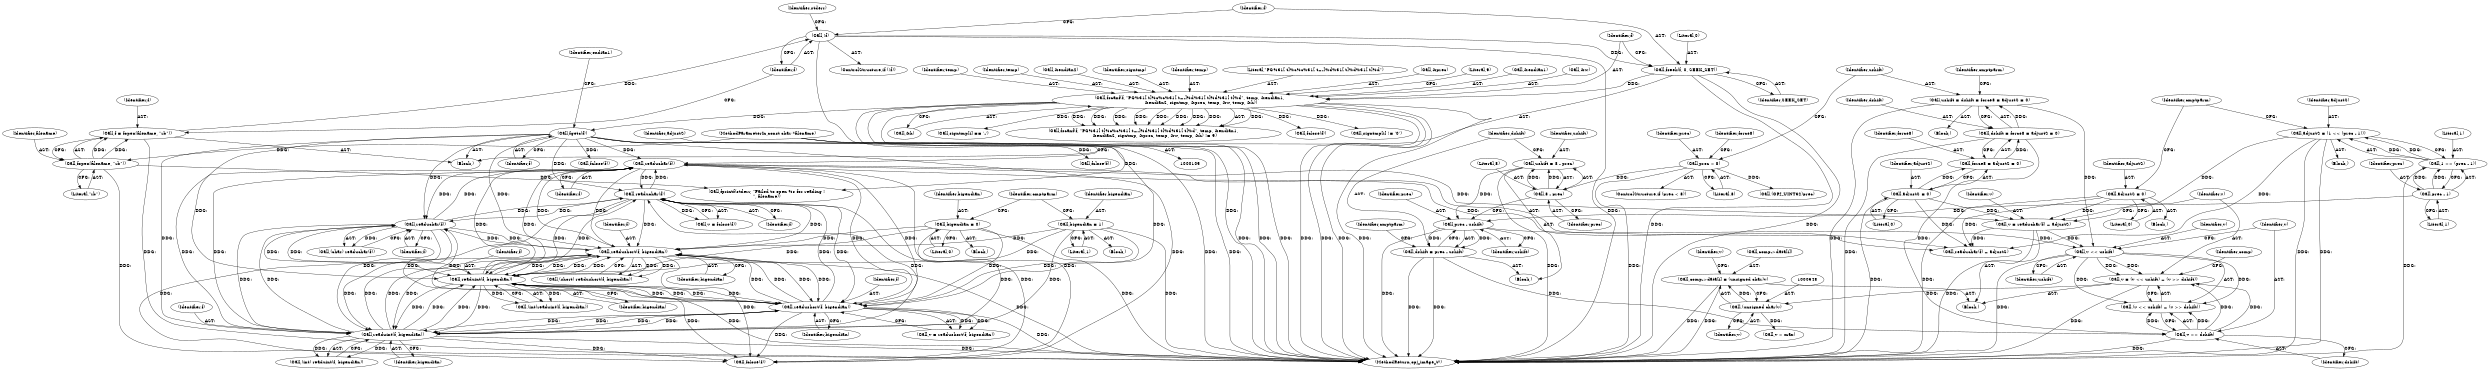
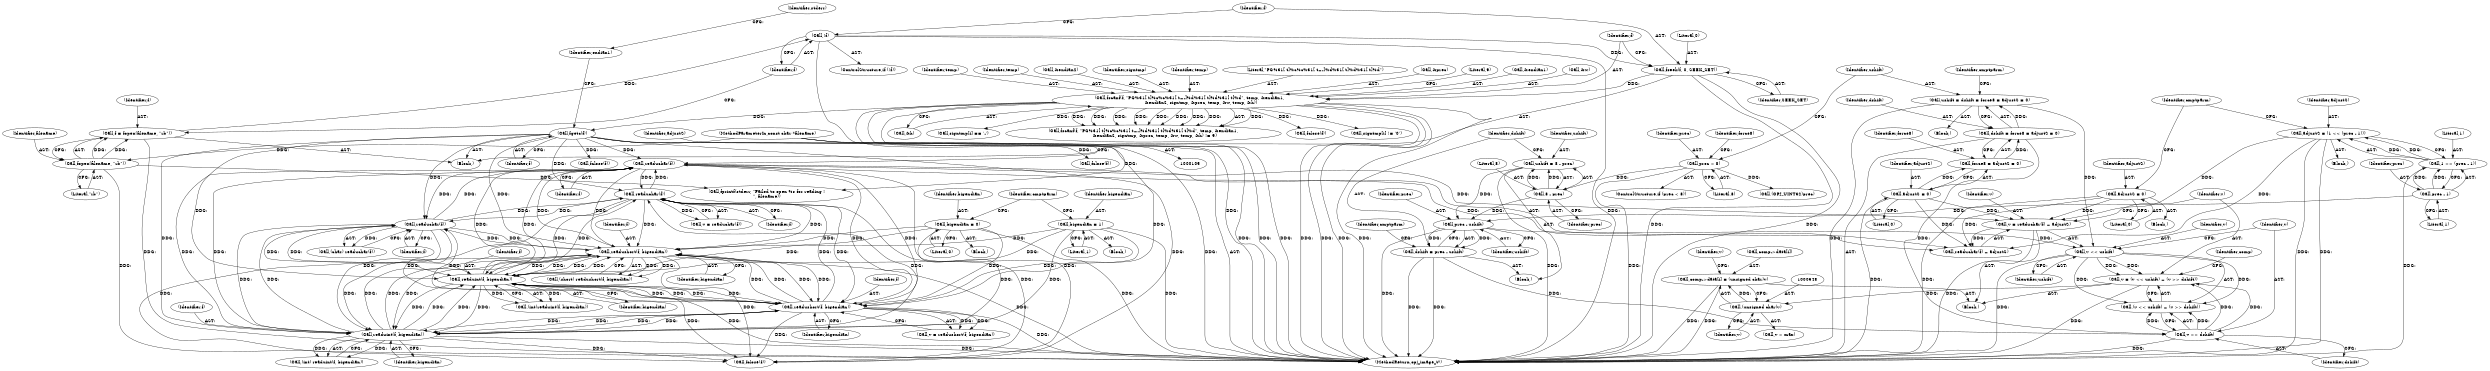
(813, 21) -> (701, 30)
(1499, 211) -> (1499, 211)
(716, 225) -> (716, 225)
none -> (1992, 237)
(2074, 238) -> (2074, 238)
(1236, 252) -> (1236, 252)
(1852, 252) -> (1852, 252)
(1777, 321) -> (1777, 321)
